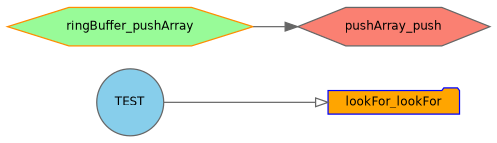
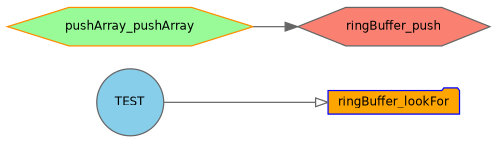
(130, 27) -> (130, 27)
(394, 27) -> (394, 27)
(394, 102) -> (394, 102)
